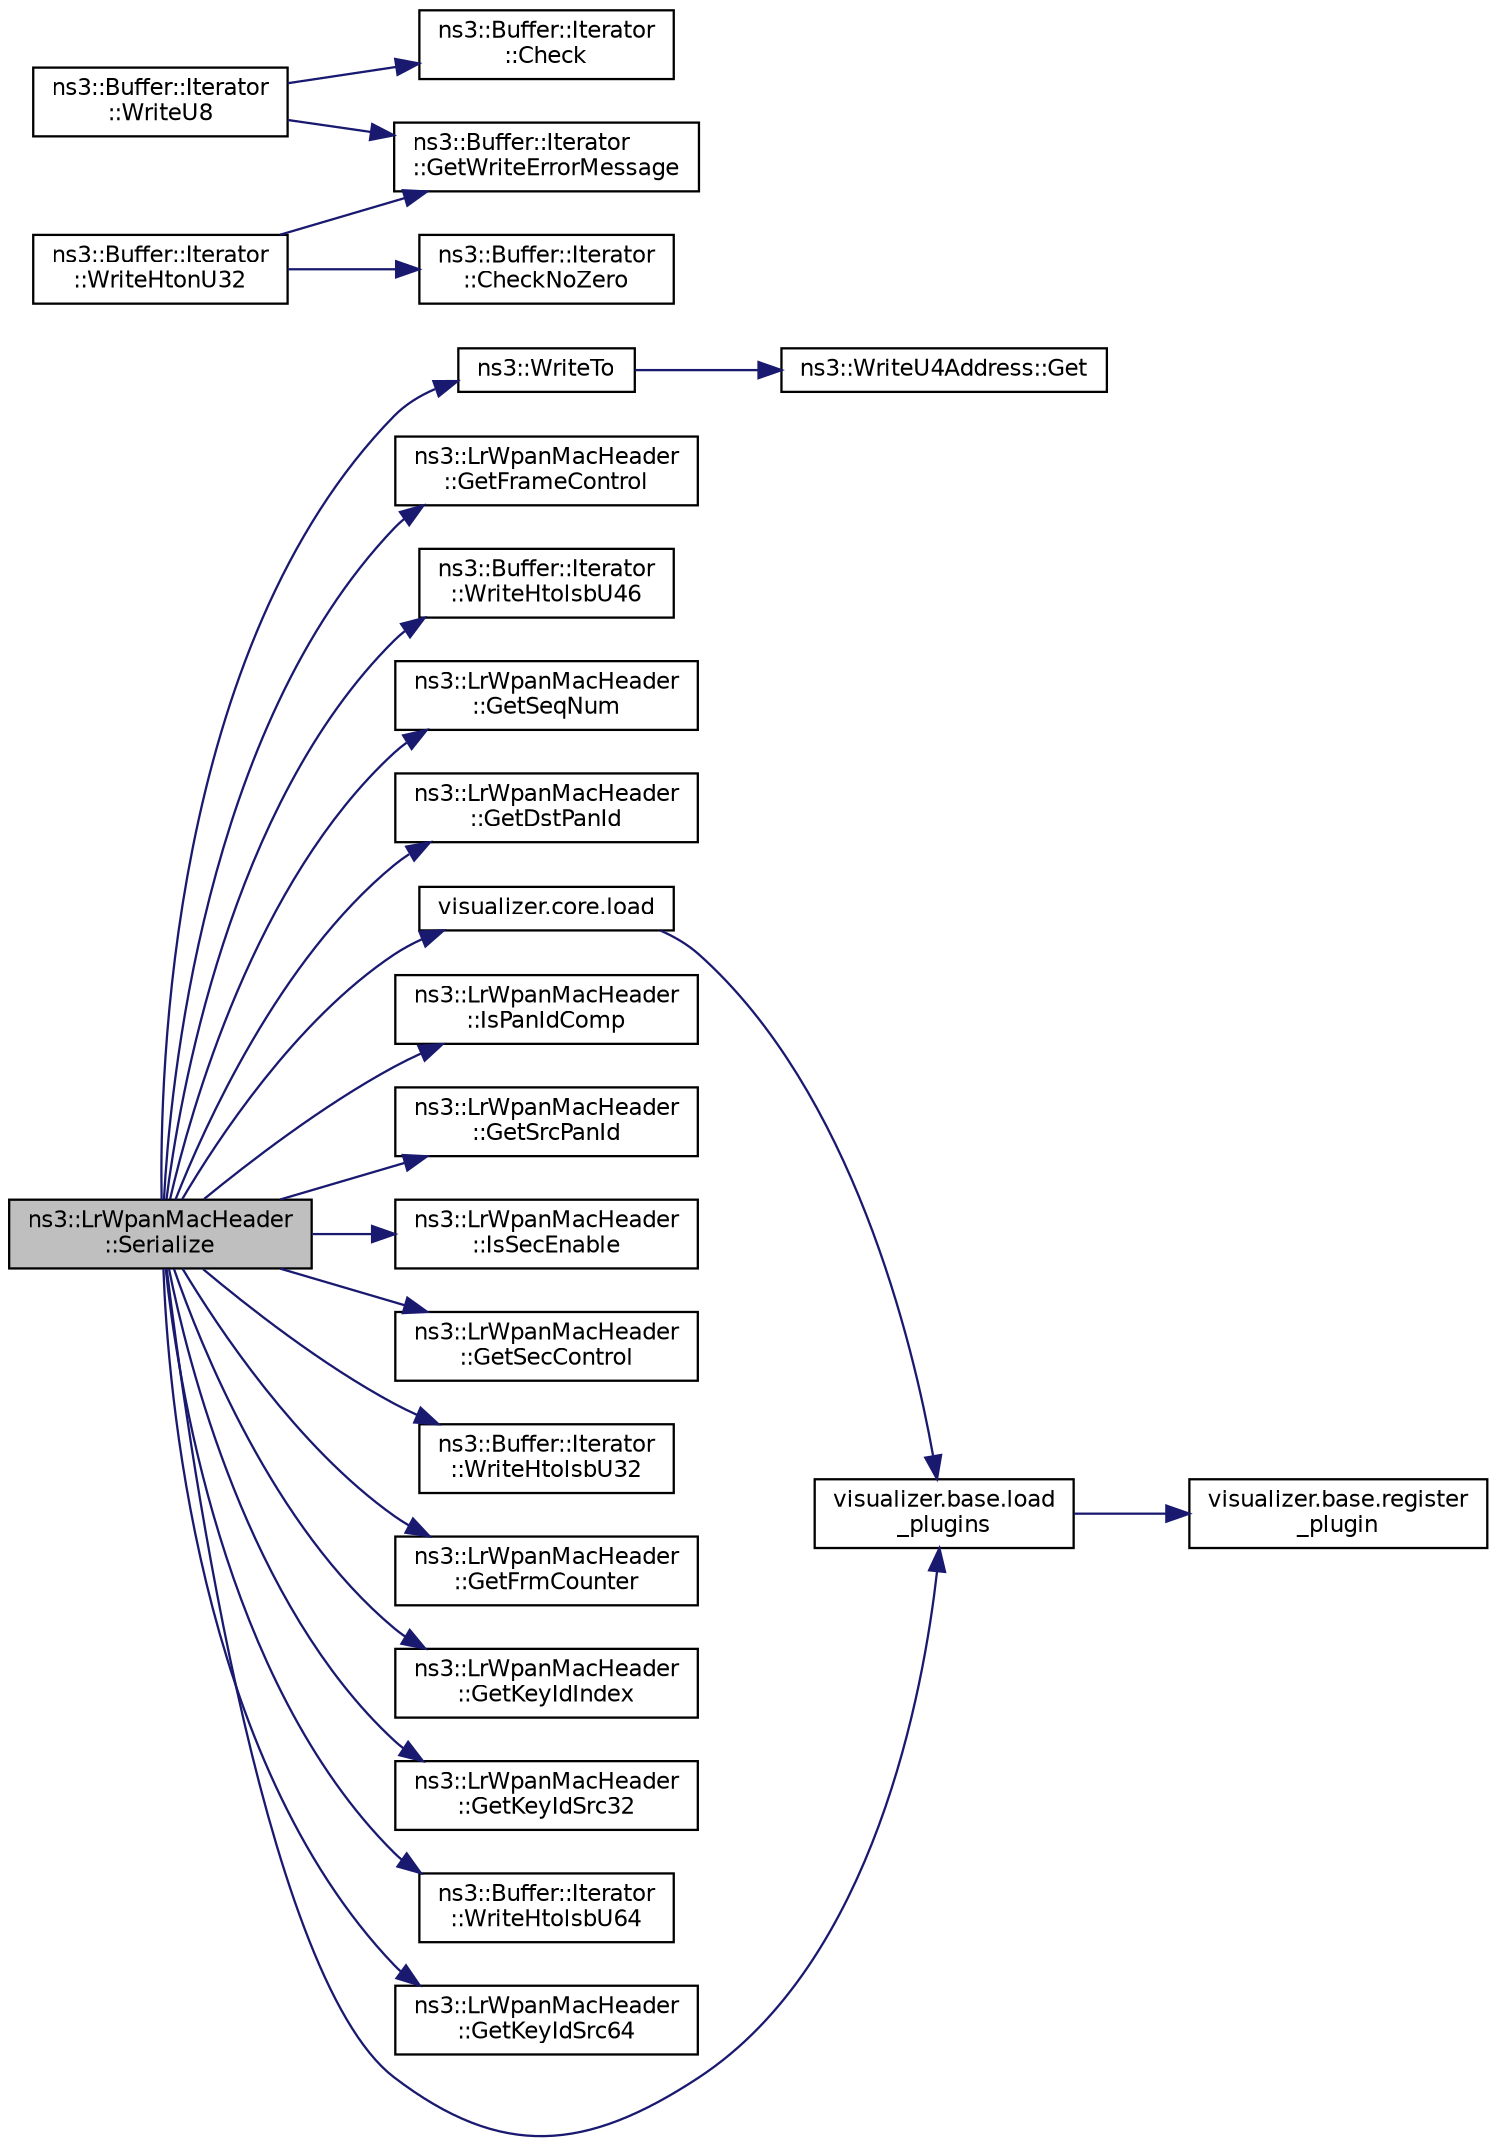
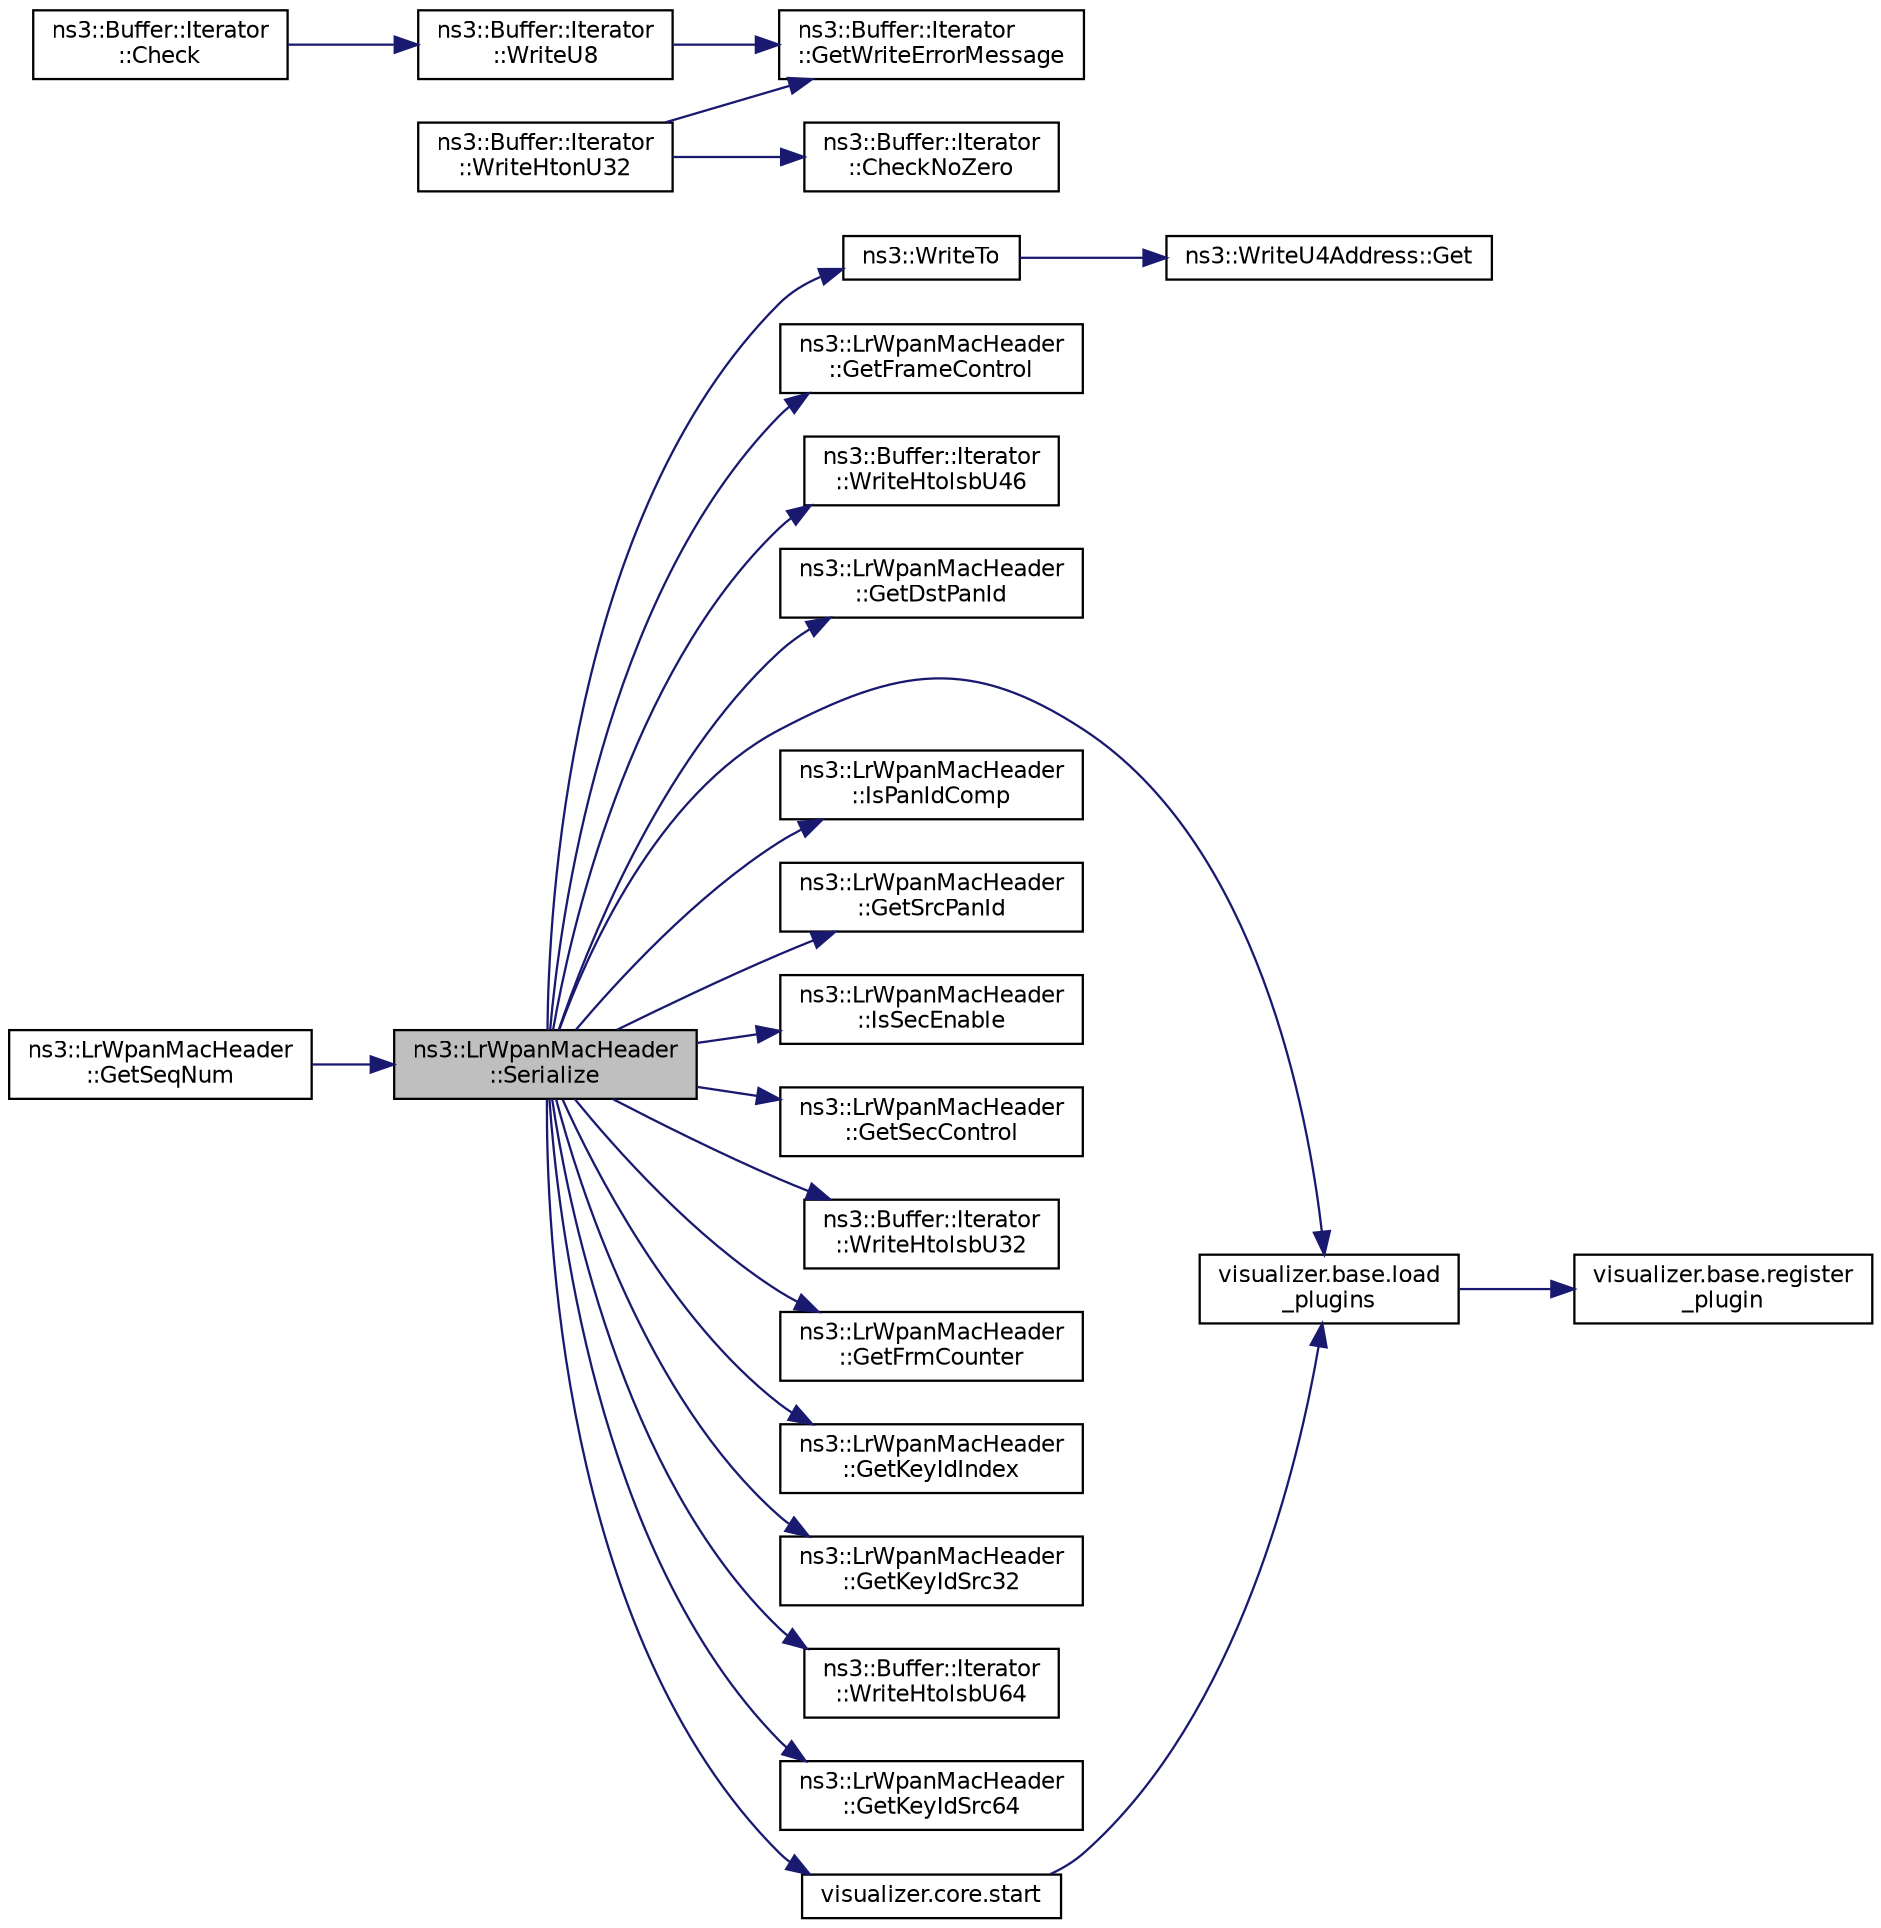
(342, 75) -> (341, 45)
(547, 909) -> (932, 1896)
(255, 953) -> (341, 1064)
